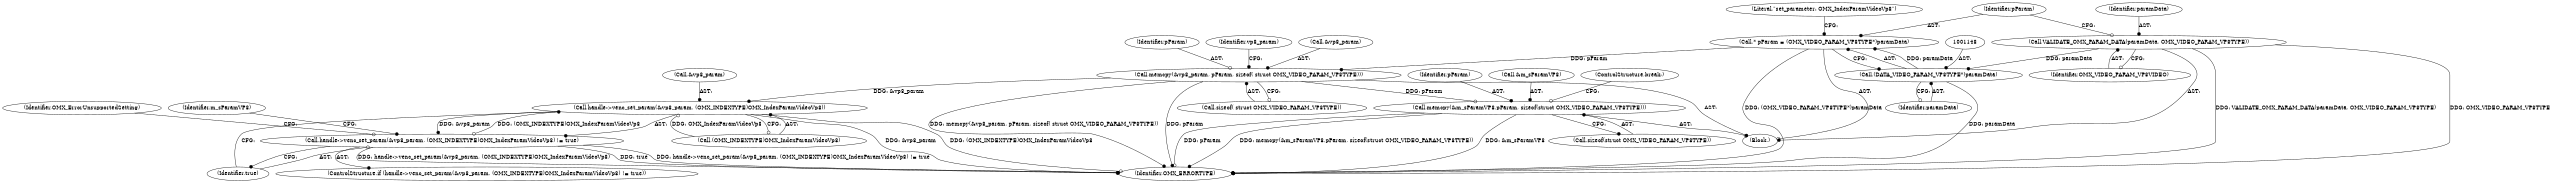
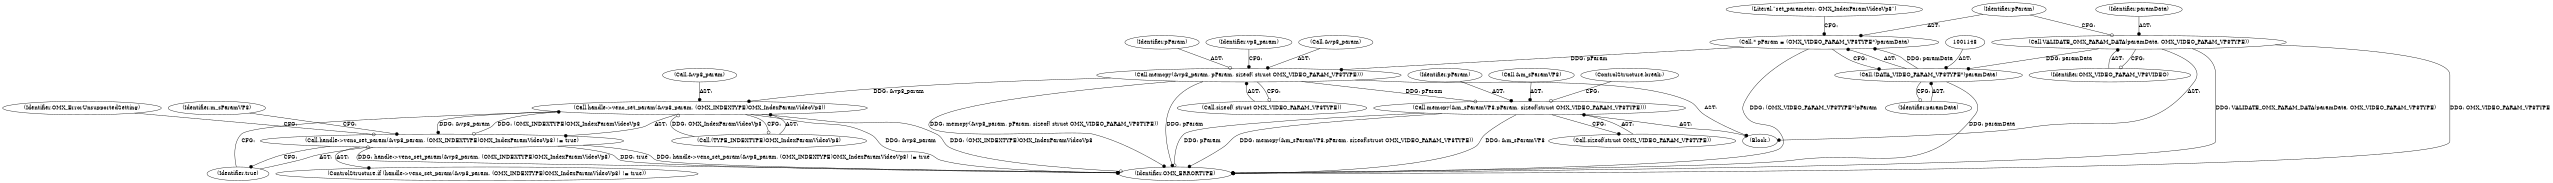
(1814, 108) -> (1814, 108)
(1866, 115) -> none
(769, 141) -> (769, 141)
